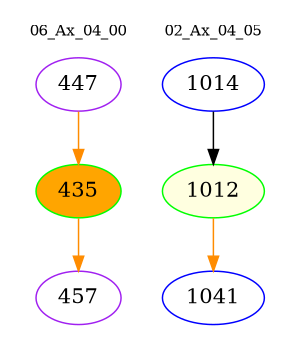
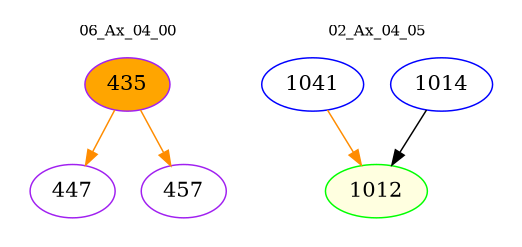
(79, 131) -> (104, 131)
(79, 191) -> (127, 84)
(213, 237) -> (340, 131)
